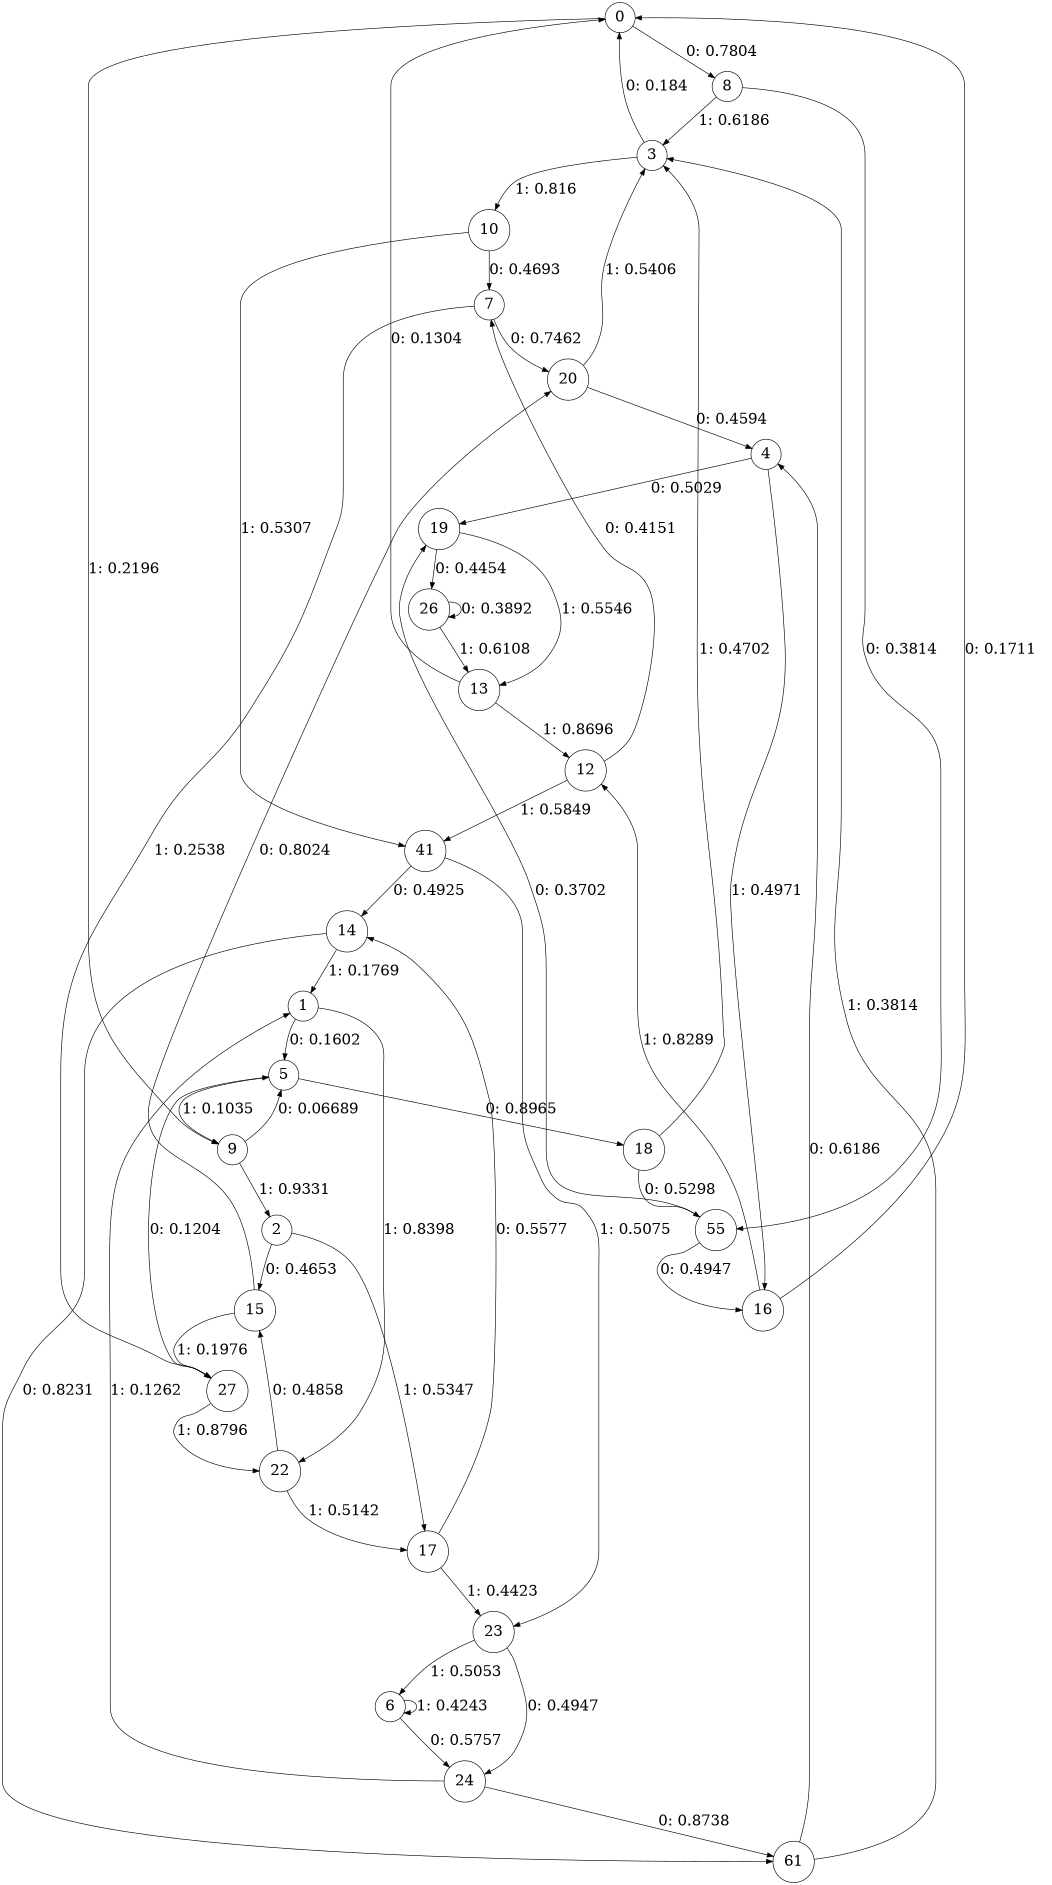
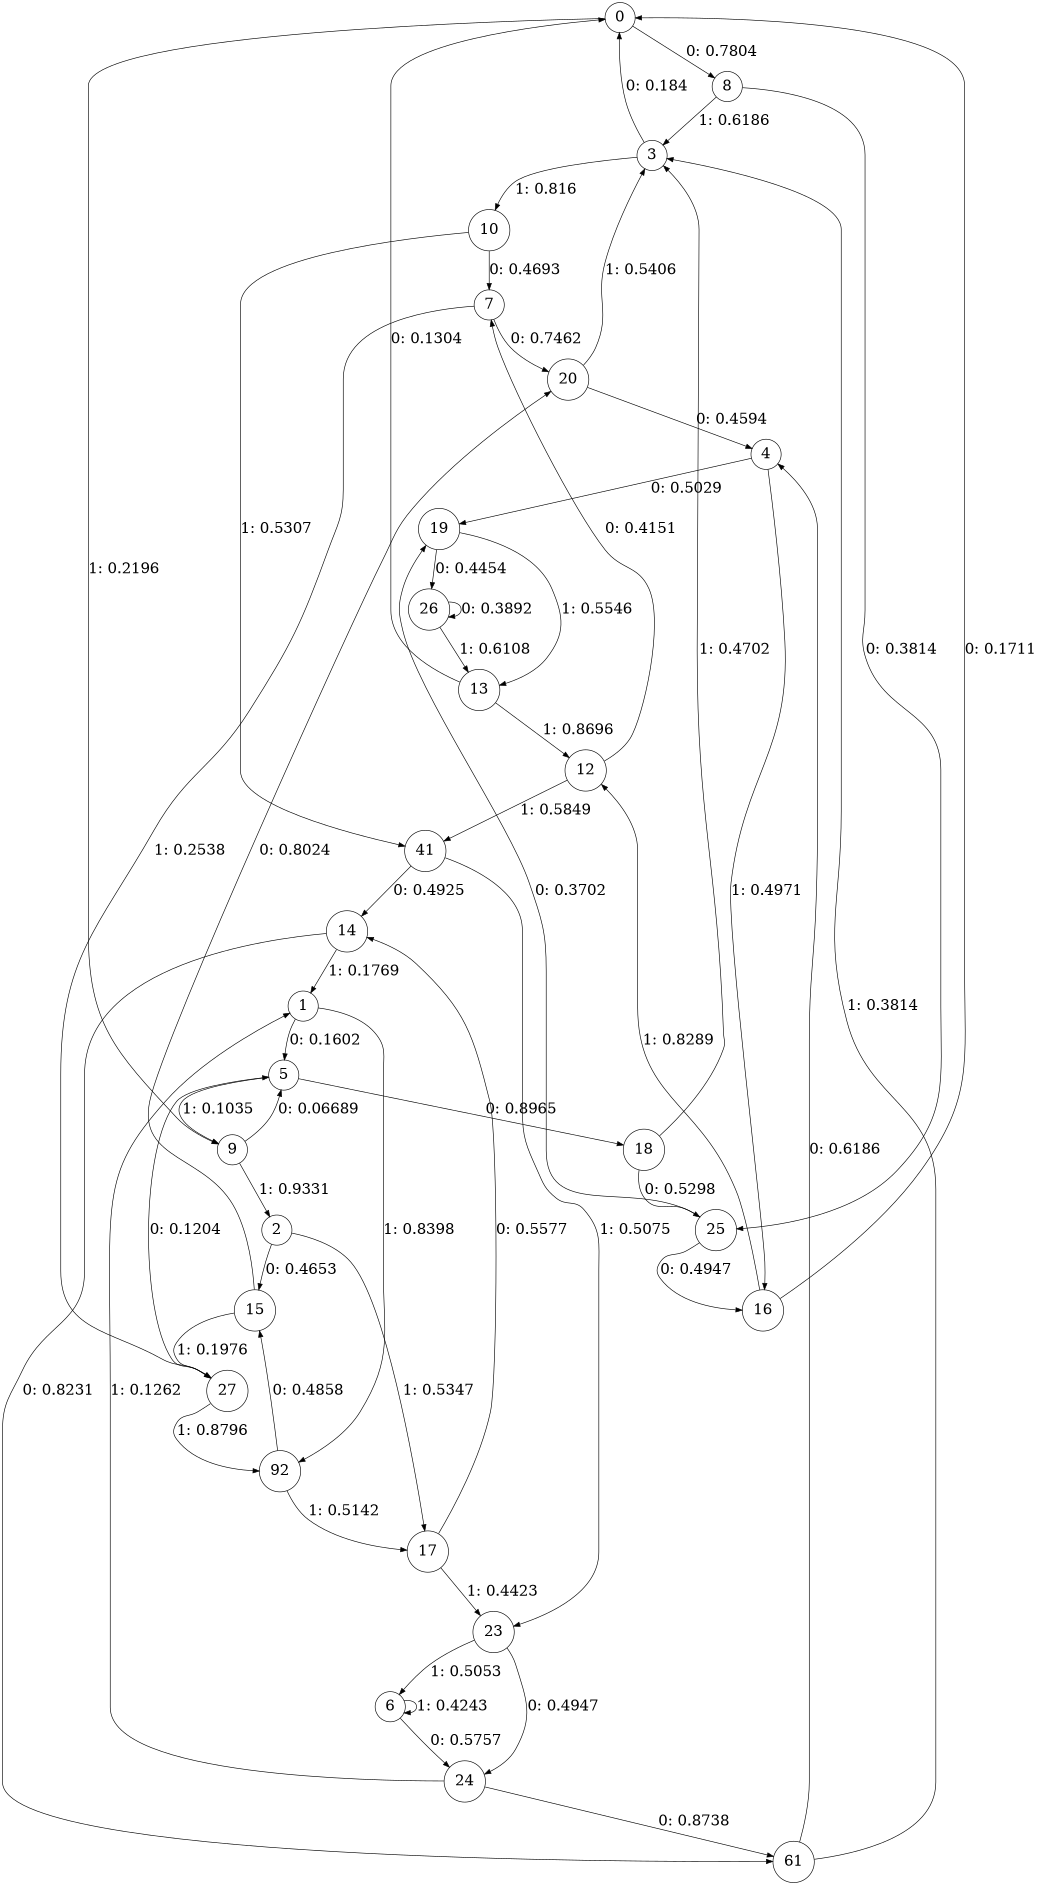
(716, 1230) -> (716, 1230)
(280, 1471) -> (280, 1471)
